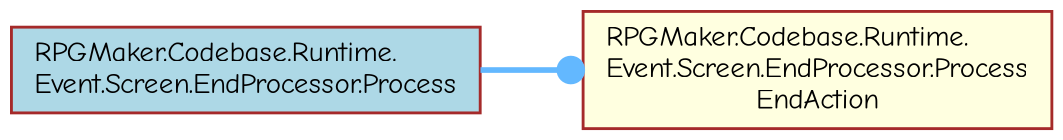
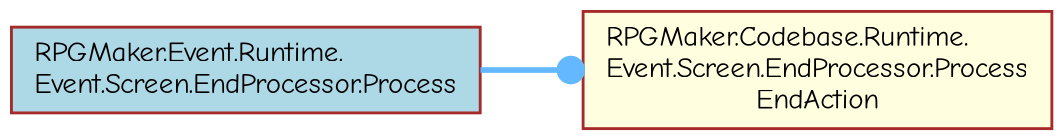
(246, 70) -> (246, 70)
